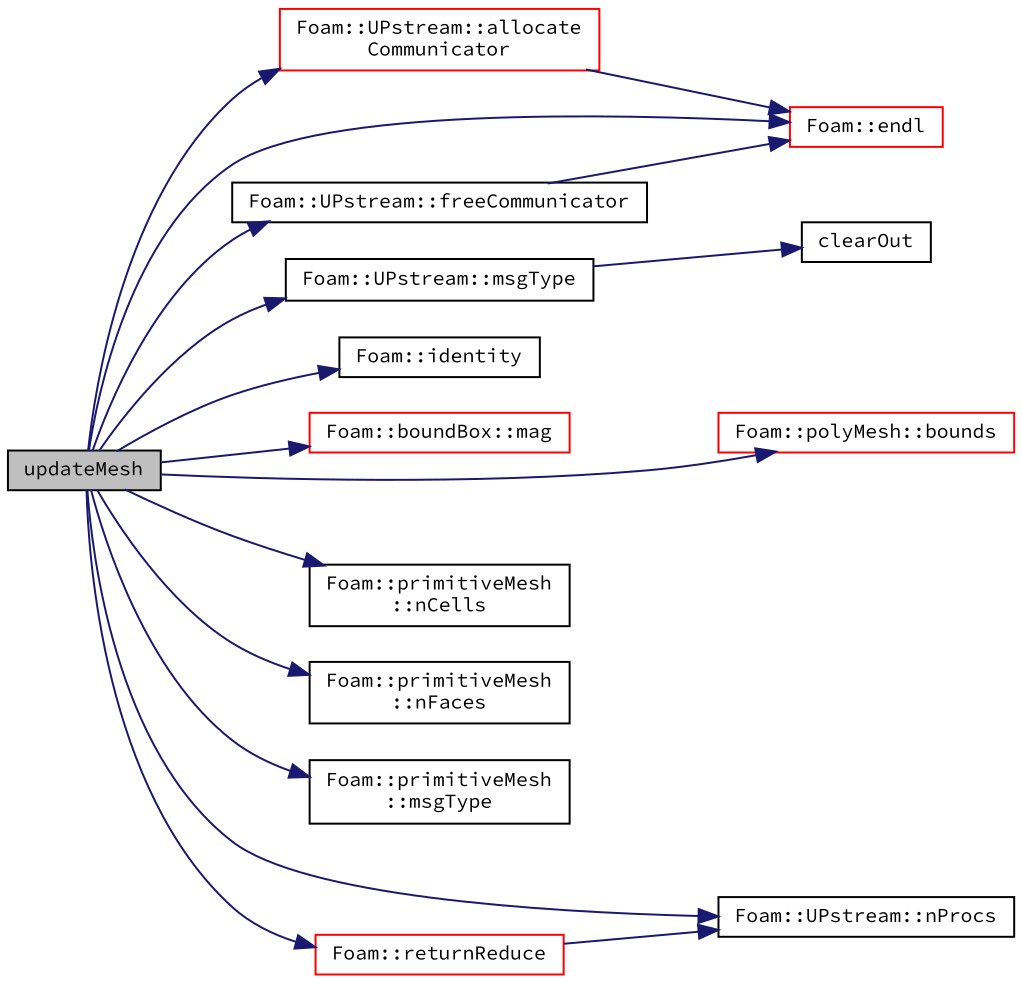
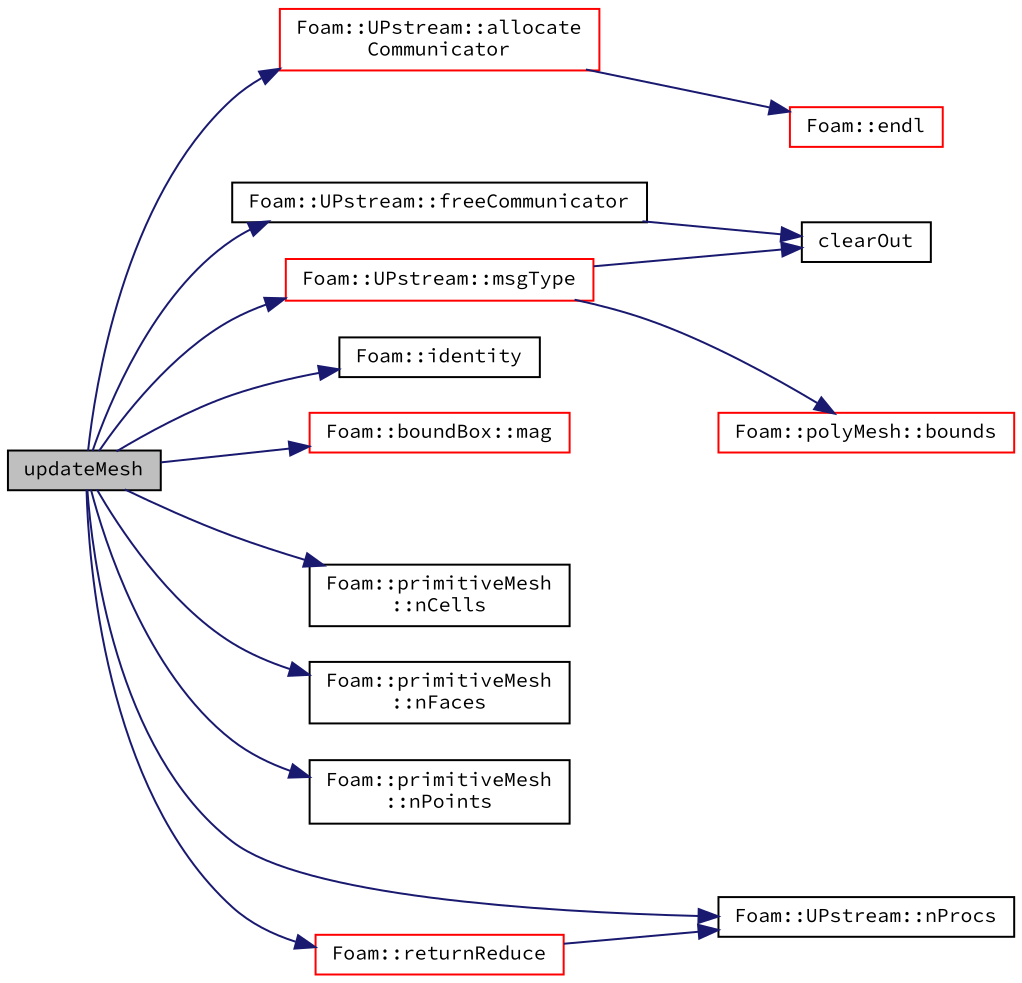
(334, 132) -> none
(659, 164) -> (712, 228)
(440, 280) -> (440, 280)
(459, 479) -> (700, 341)
(440, 792) -> (440, 792)
